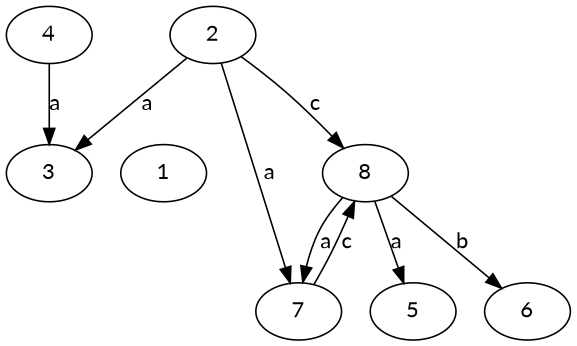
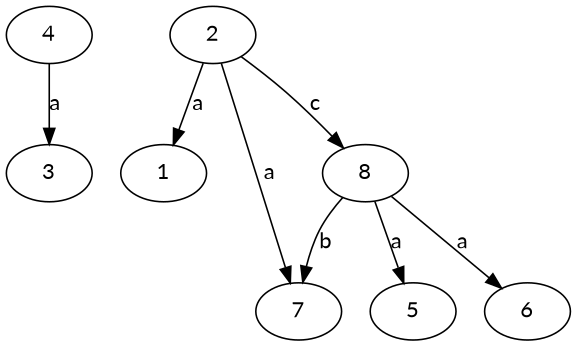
(137, 99) -> (191, 97)
(326, 242) -> (326, 242)
(462, 242) -> (462, 242)
(332, 251) -> none
